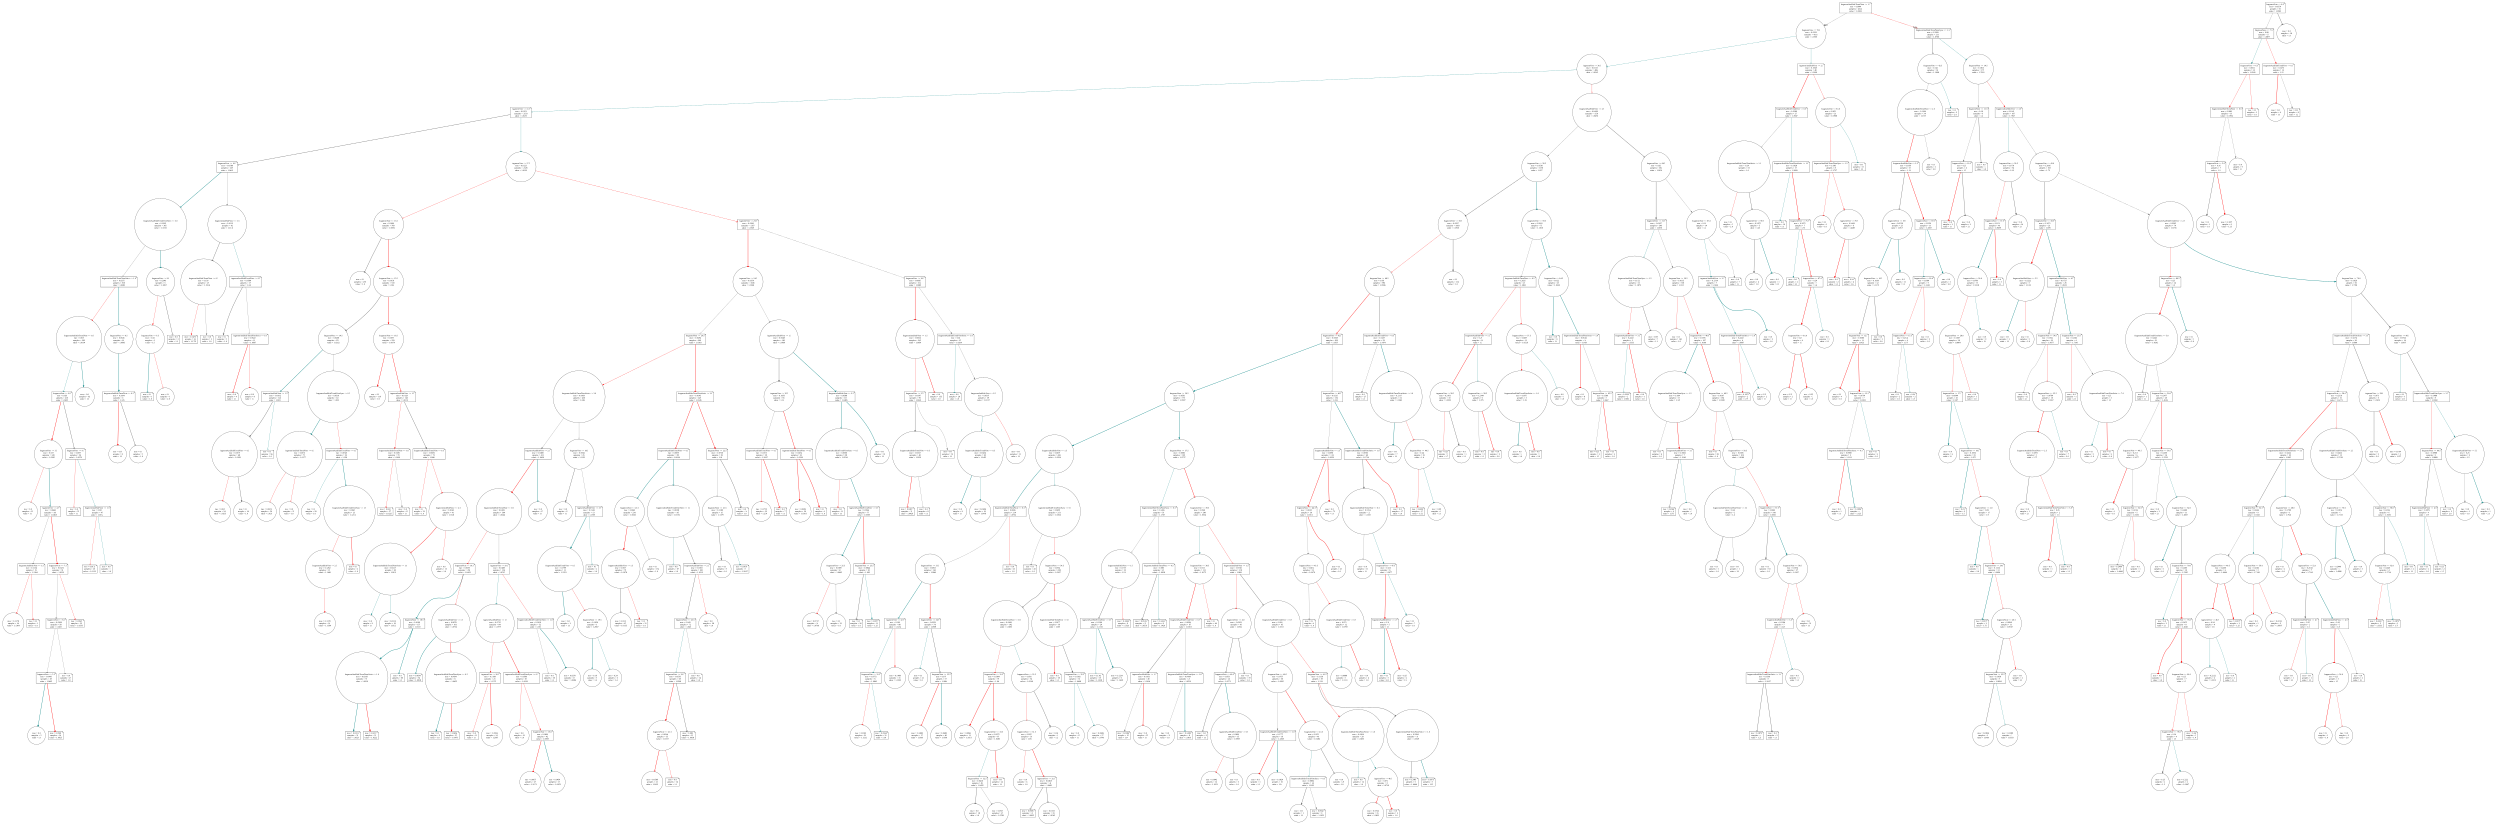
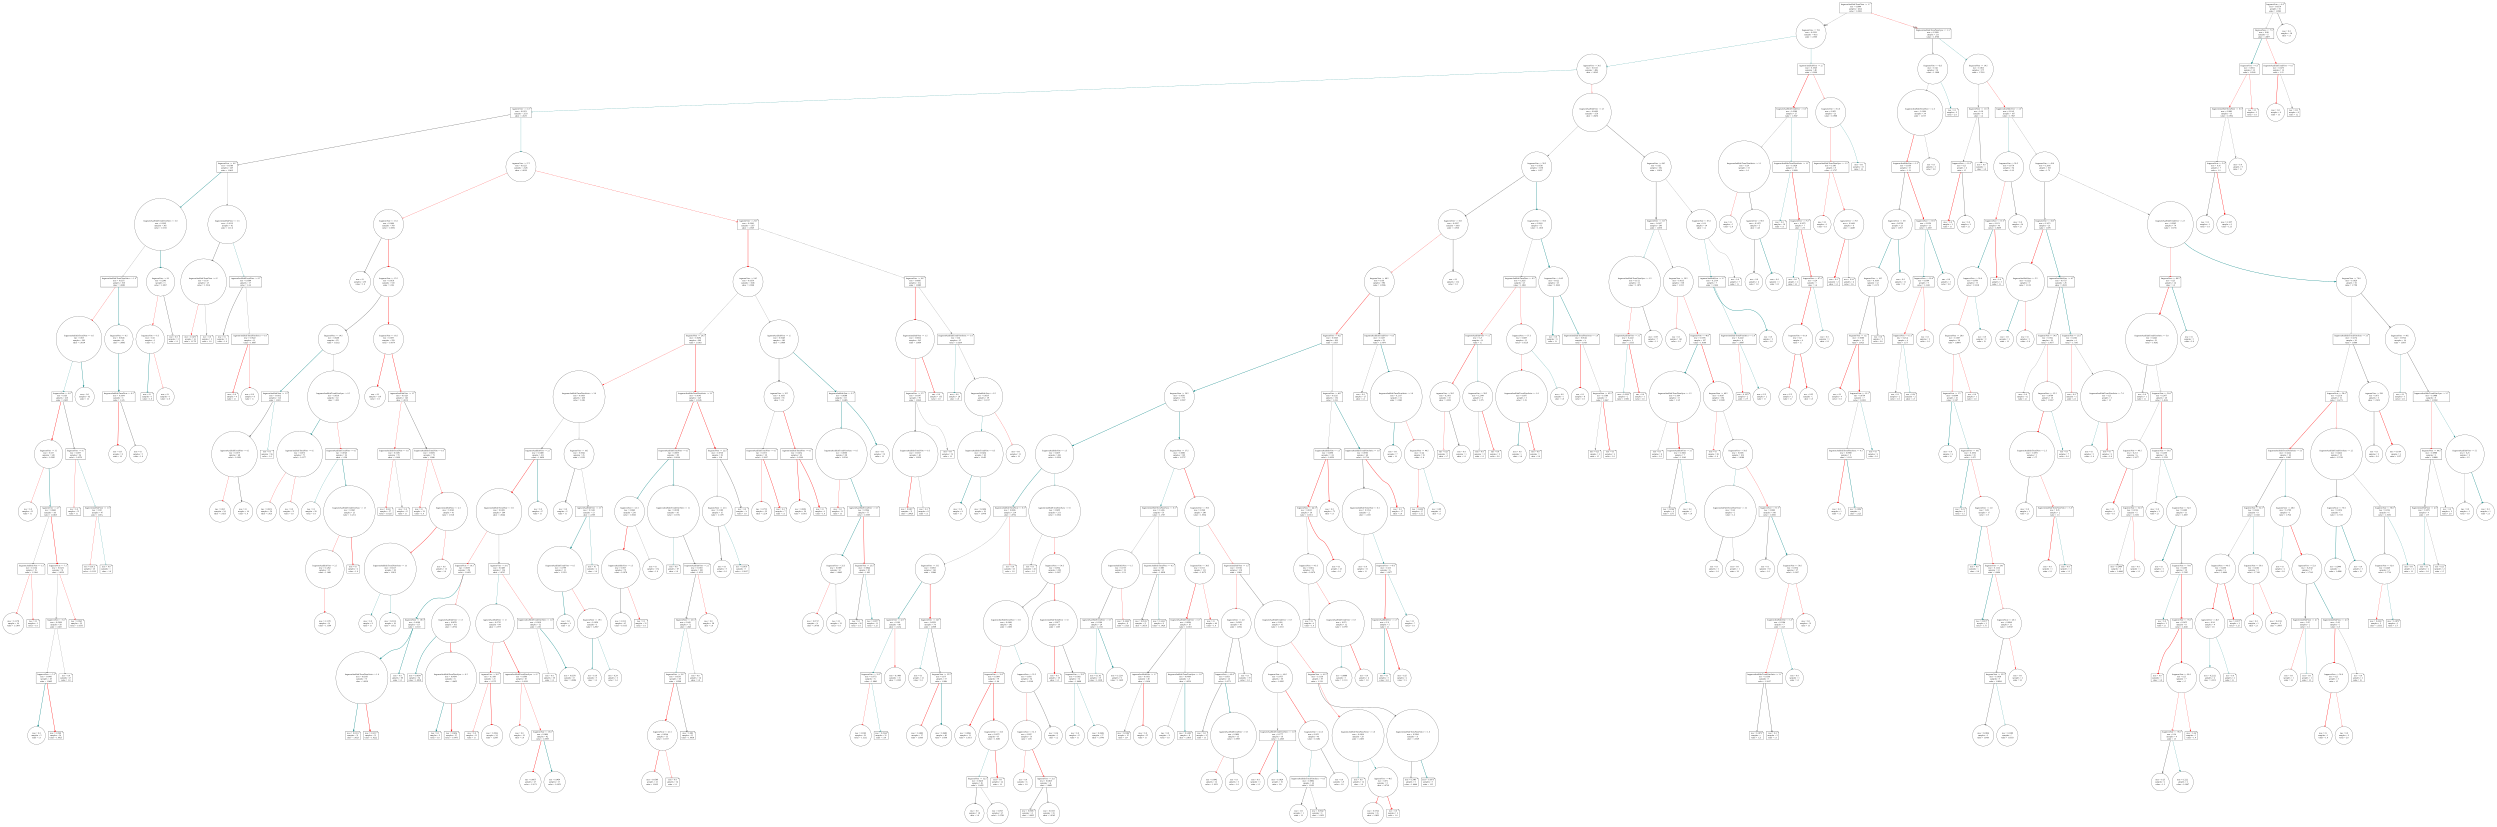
(2257, 51) -> (2257, 51)
